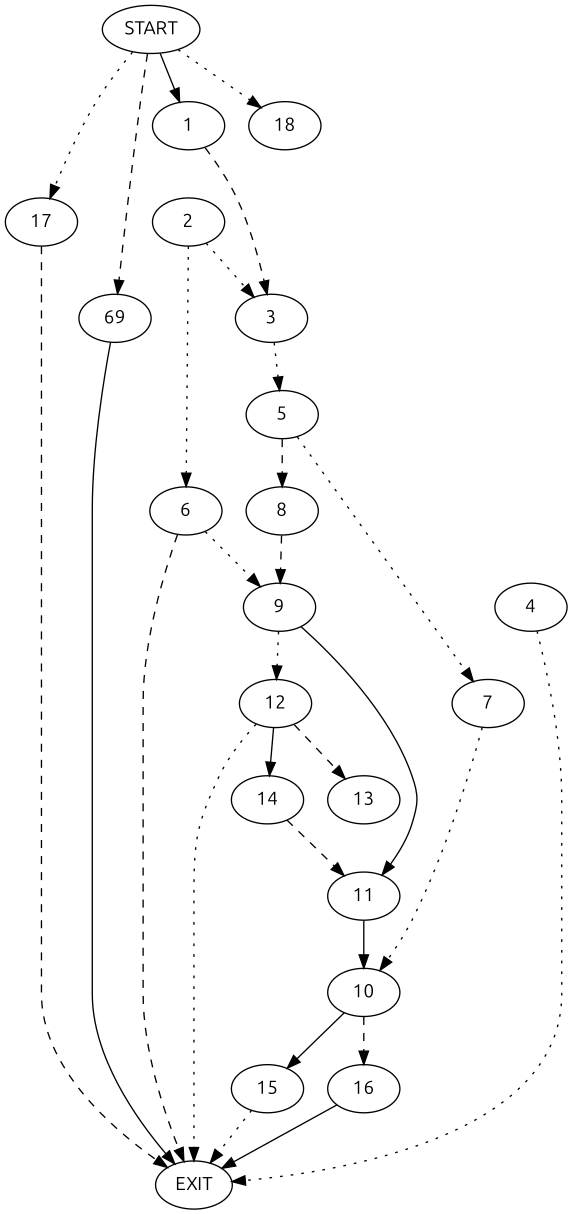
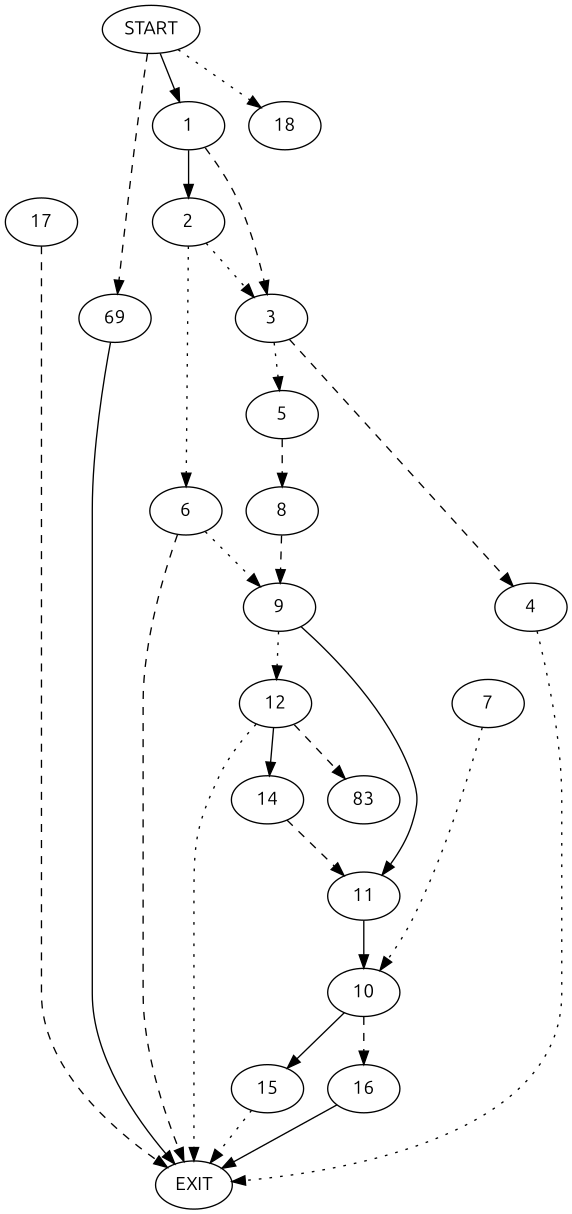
(88, 116) -> none
none -> (189, 167)
none -> (397, 458)
(381, 554) -> none
(364, 800) -> (364, 800)
